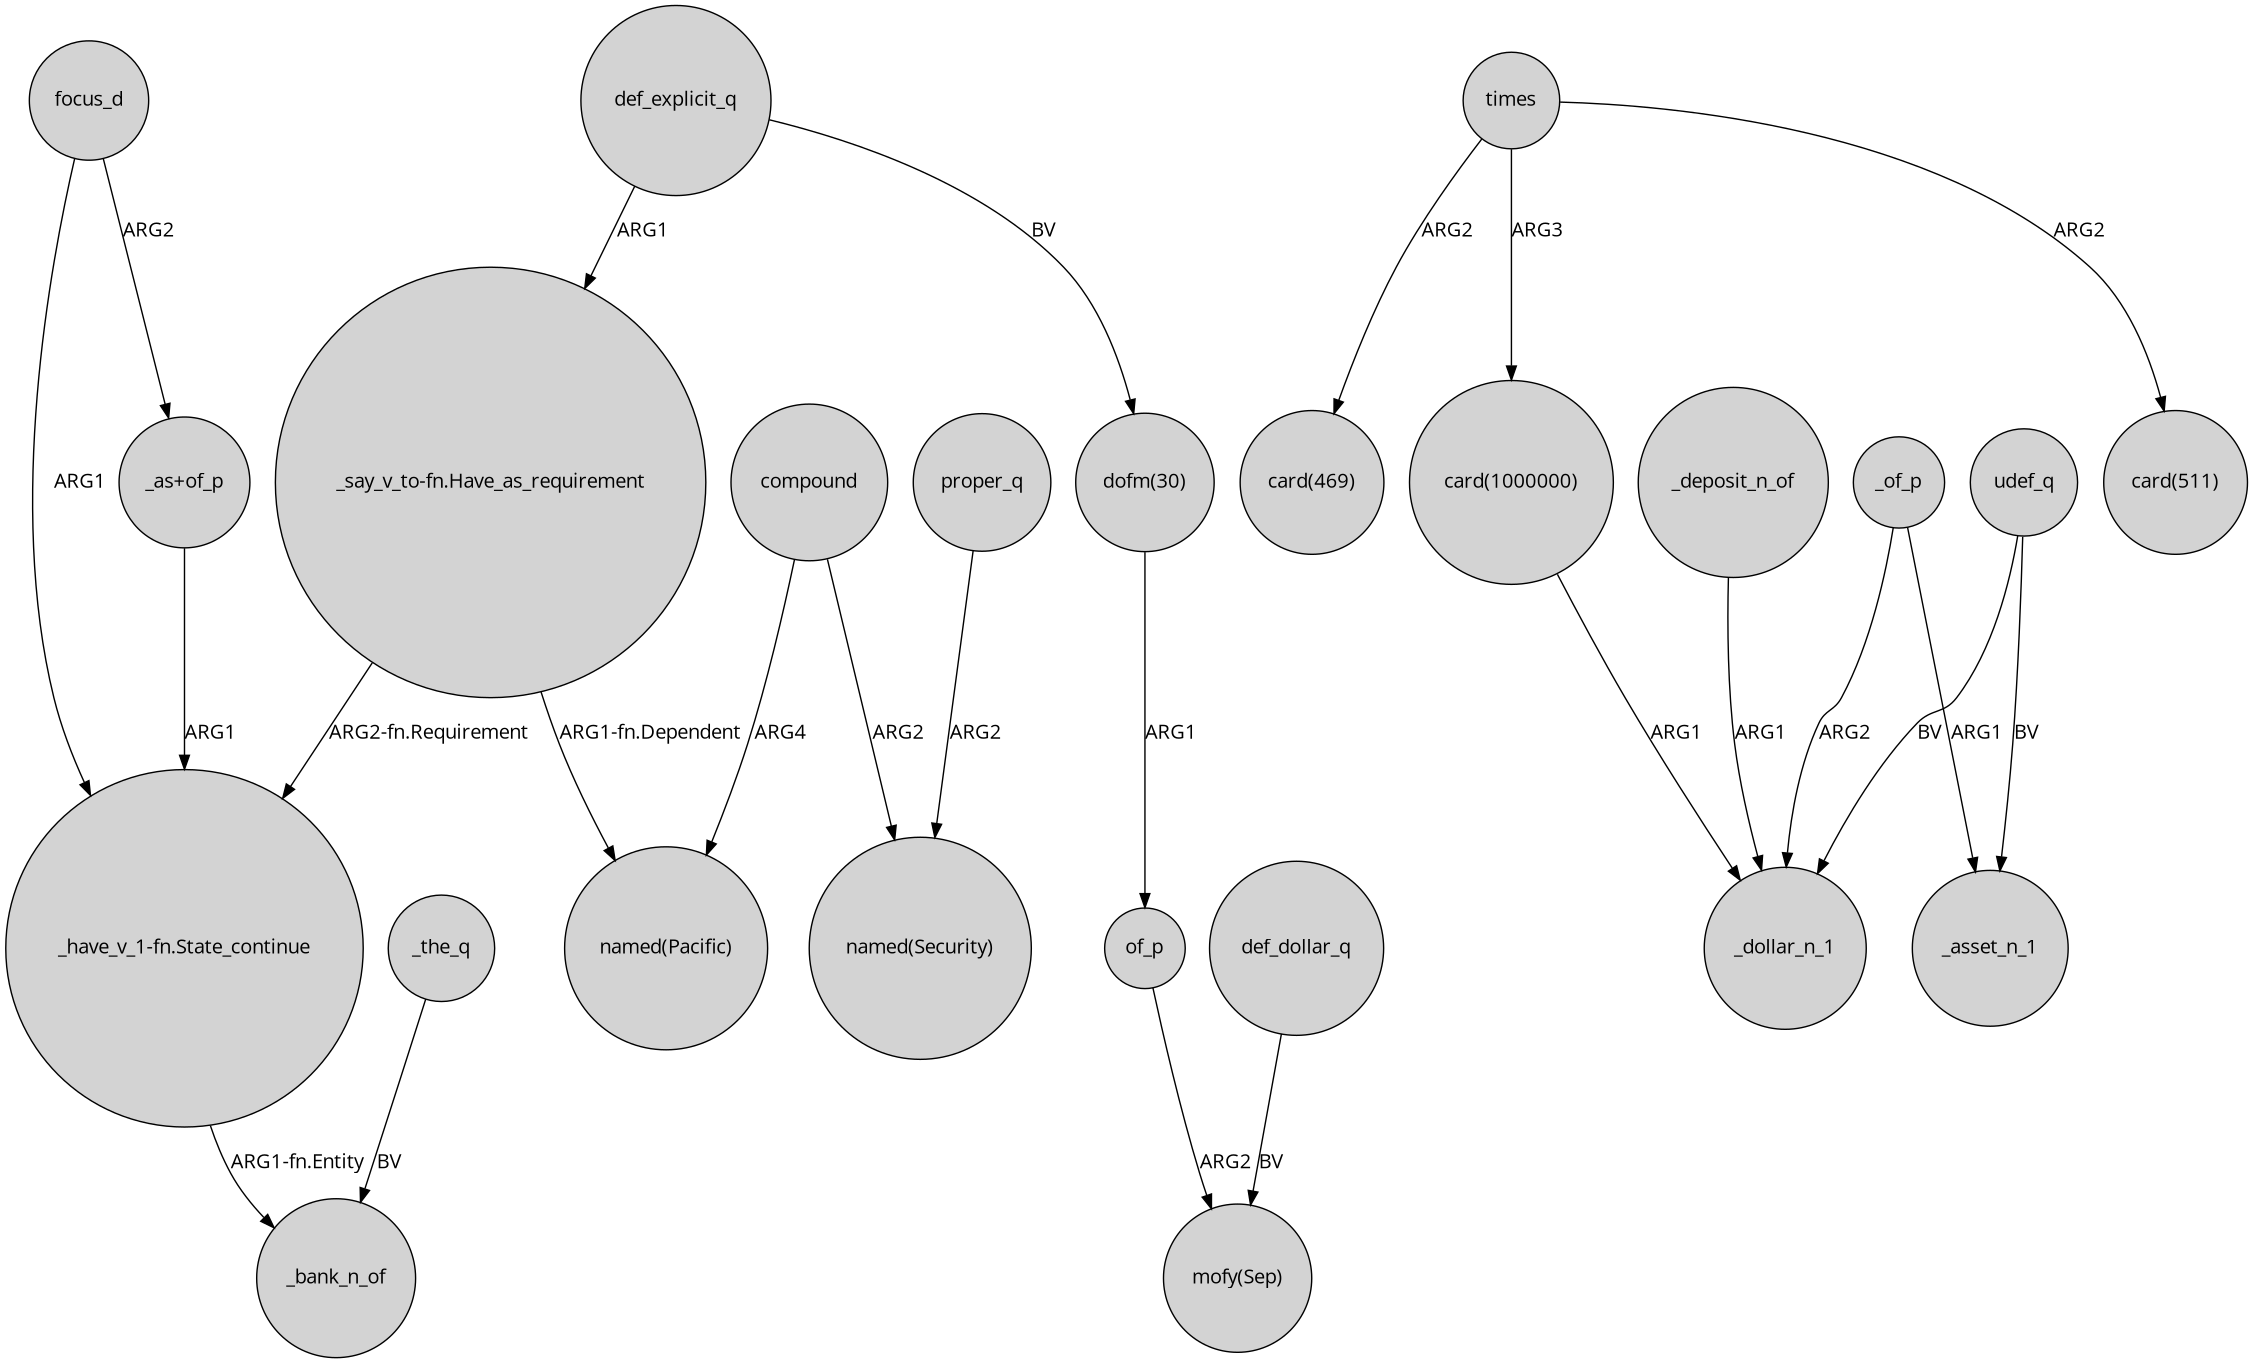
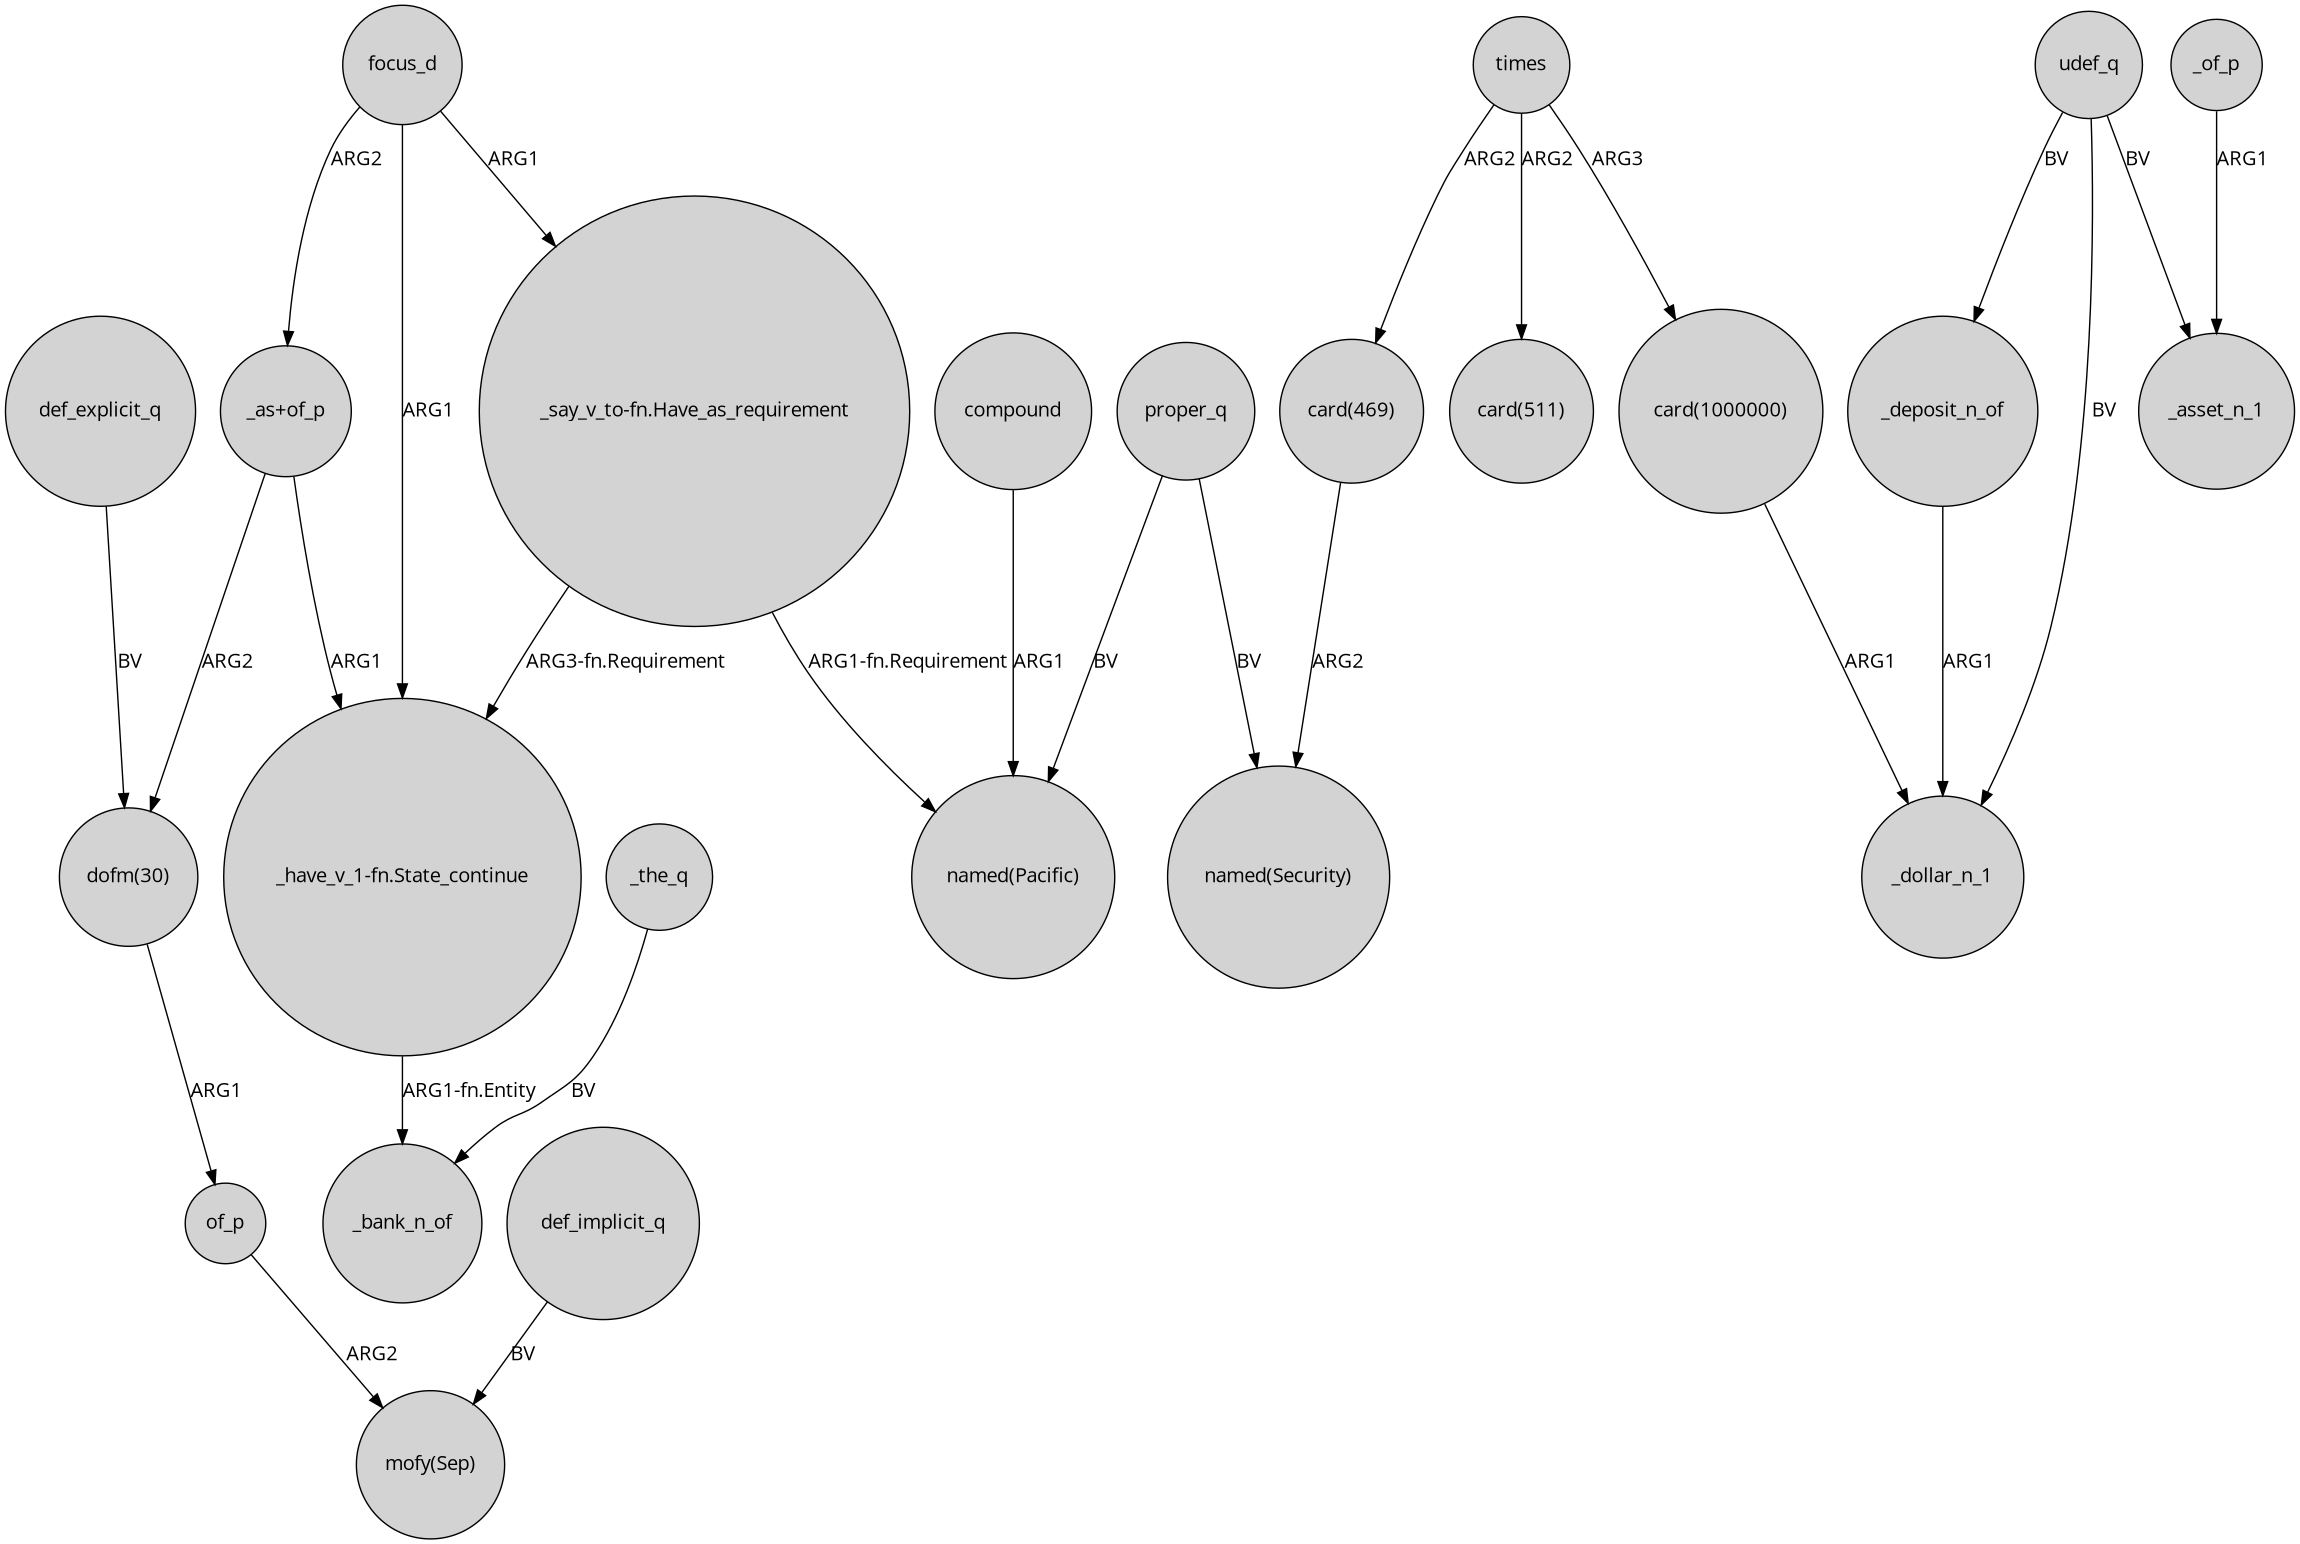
none -> (2018, 209)
(613, 231) -> (493, 173)
none -> (1108, 622)
none -> (210, 636)
(859, 693) -> (1319, 618)
(1844, 693) -> none
(429, 734) -> (626, 662)
(651, 734) -> (908, 662)
(781, 734) -> (1039, 662)
(976, 734) -> (1249, 662)
(1297, 948) -> (603, 1223)
